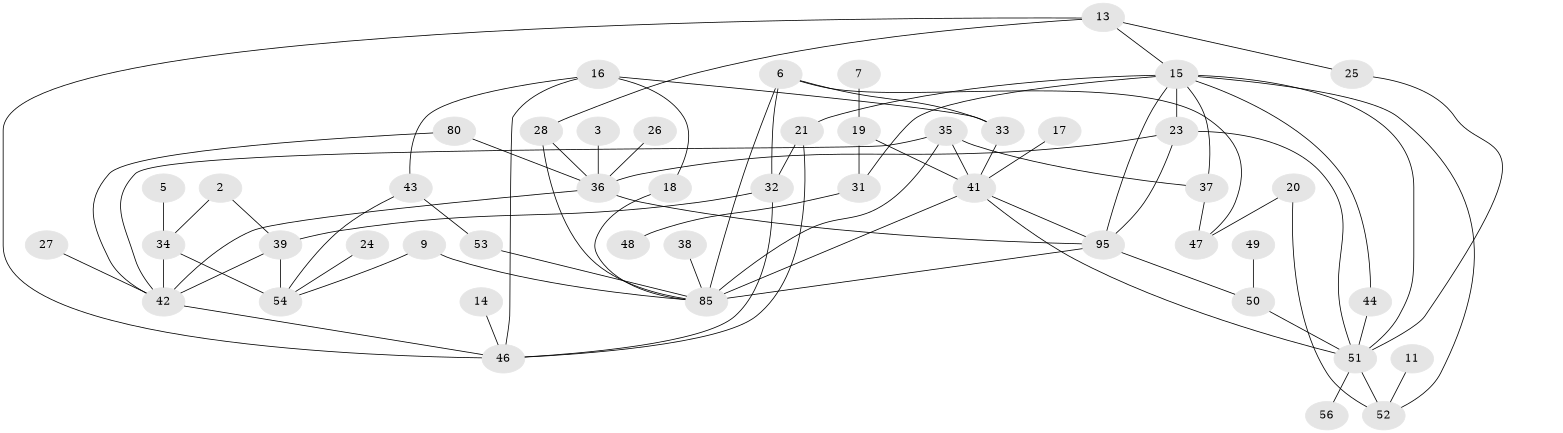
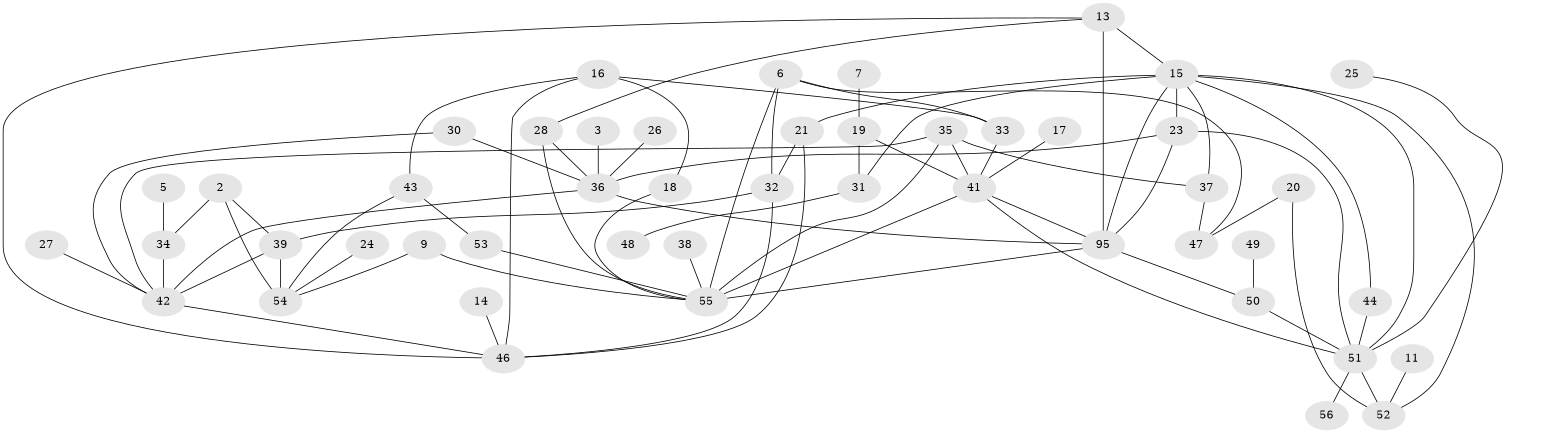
(1228, 46) -> (1103, 131)
(454, 131) -> (454, 131)
(216, 270) -> (246, 247)
(707, 302) -> (707, 302)
